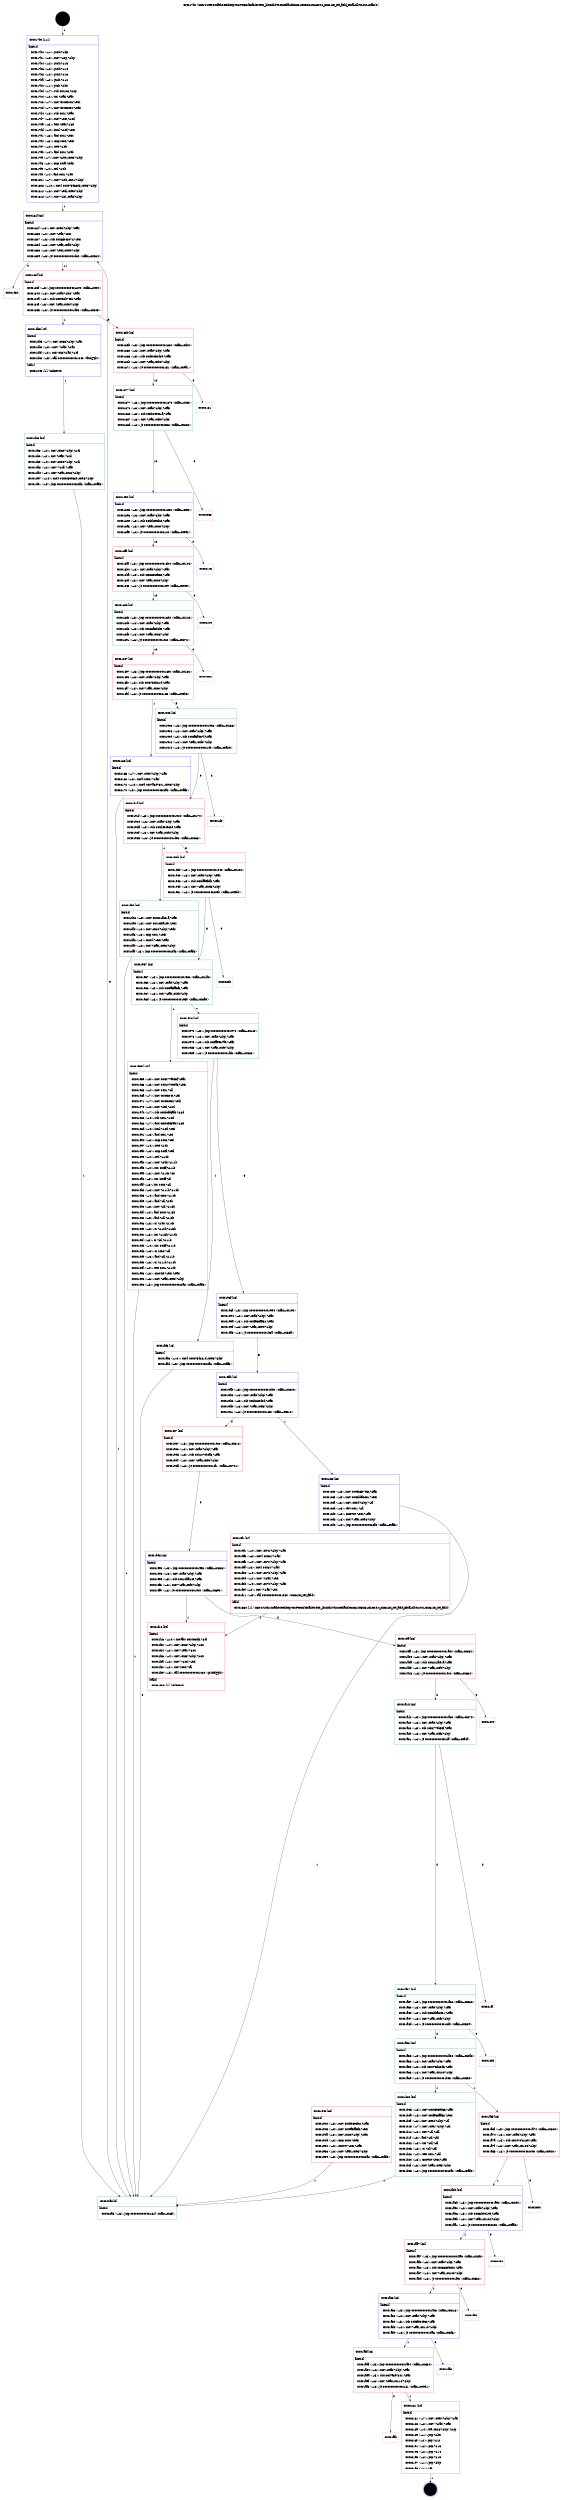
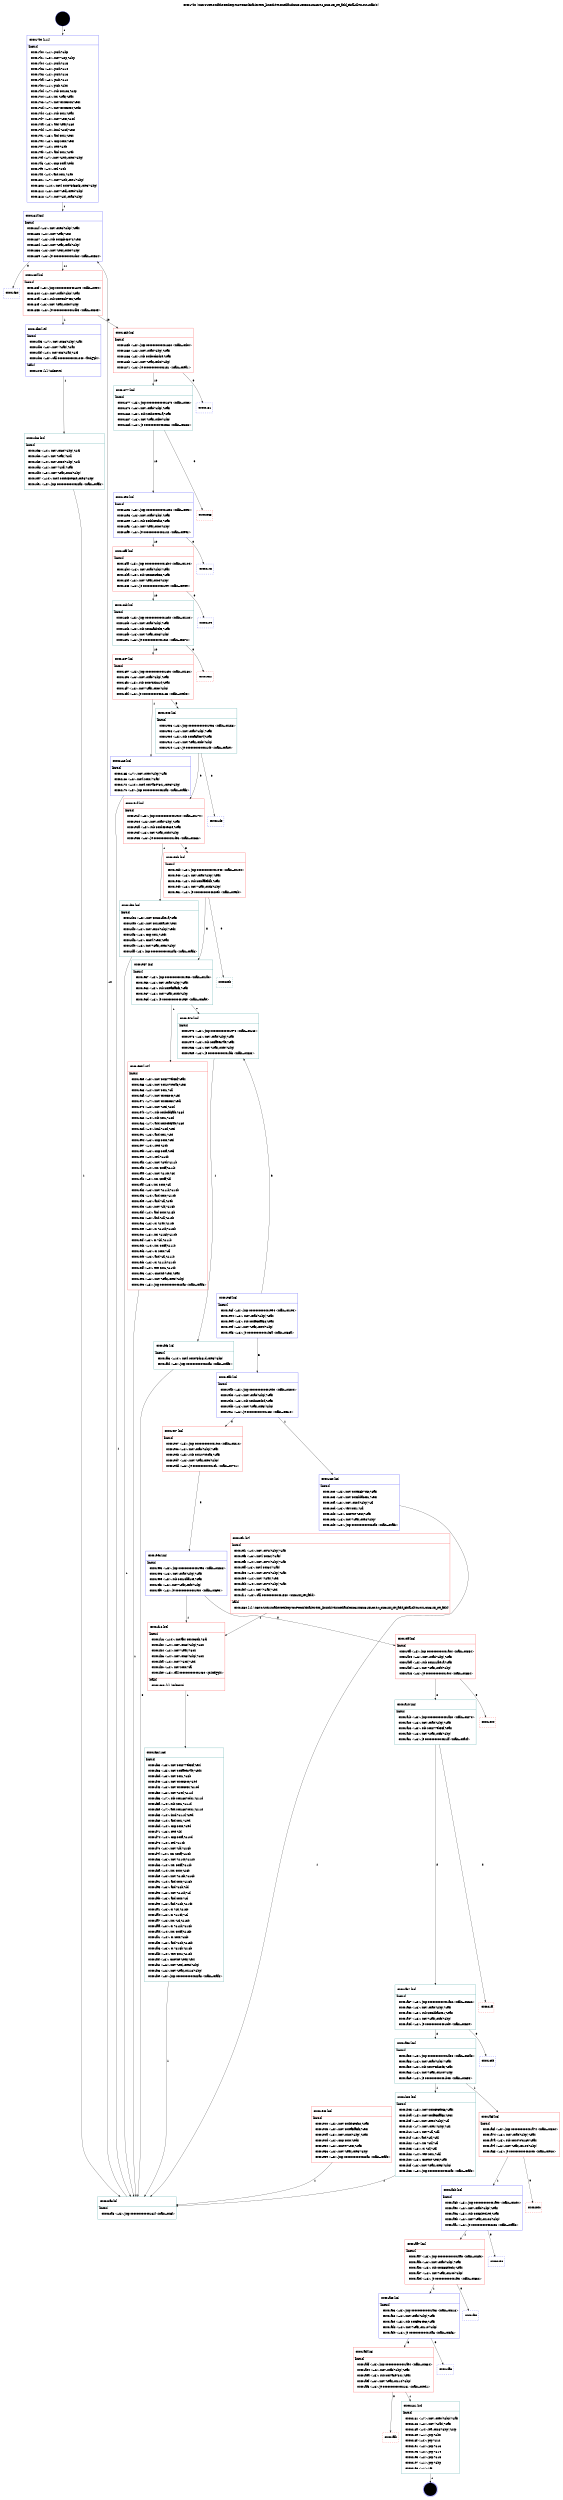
(110, 982) -> (110, 982)
(221, 1176) -> (269, 1175)
none -> (184, 1865)
(408, 2343) -> (408, 2343)
